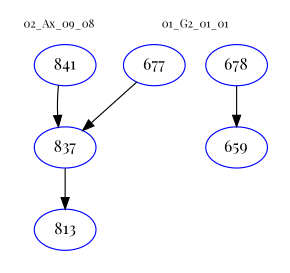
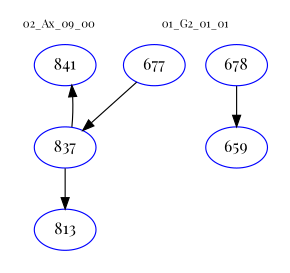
(59, 25) -> (59, 25)
(58, 100) -> (73, 112)
